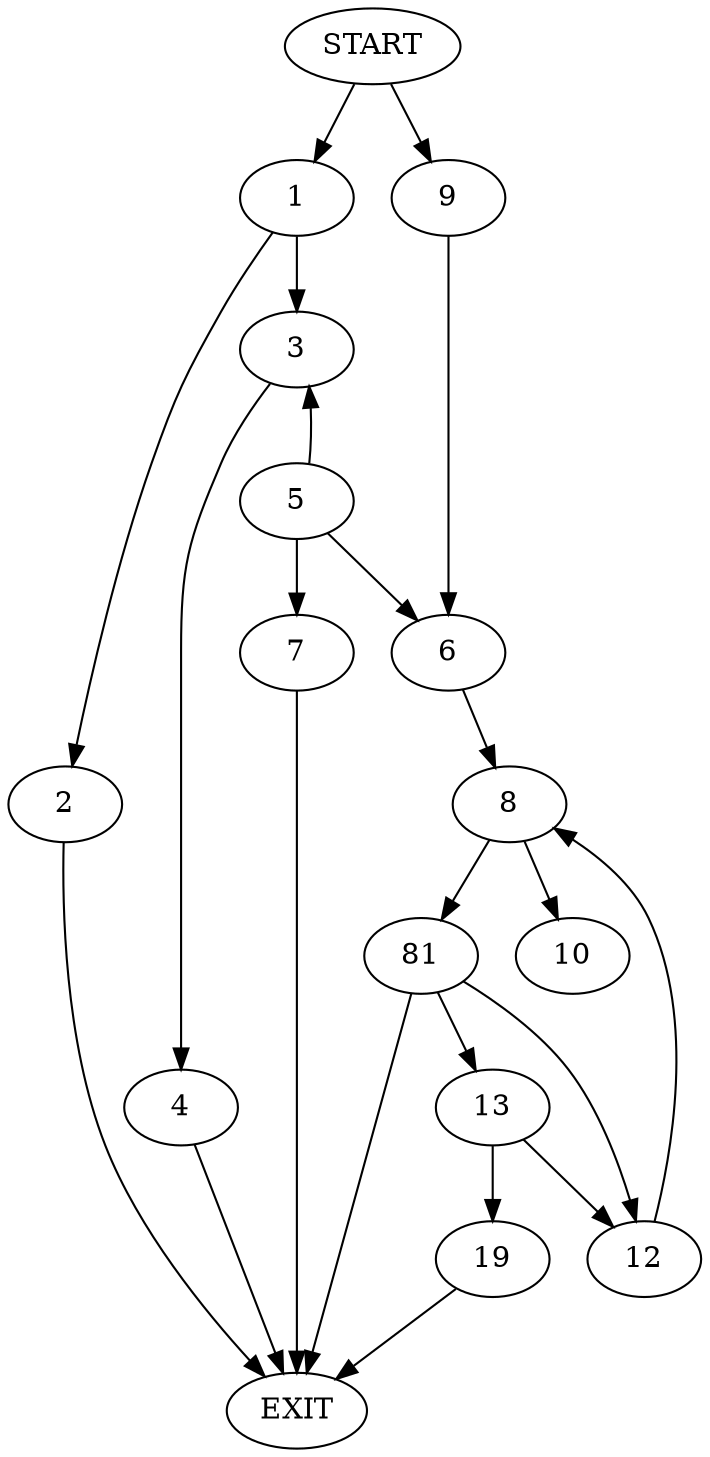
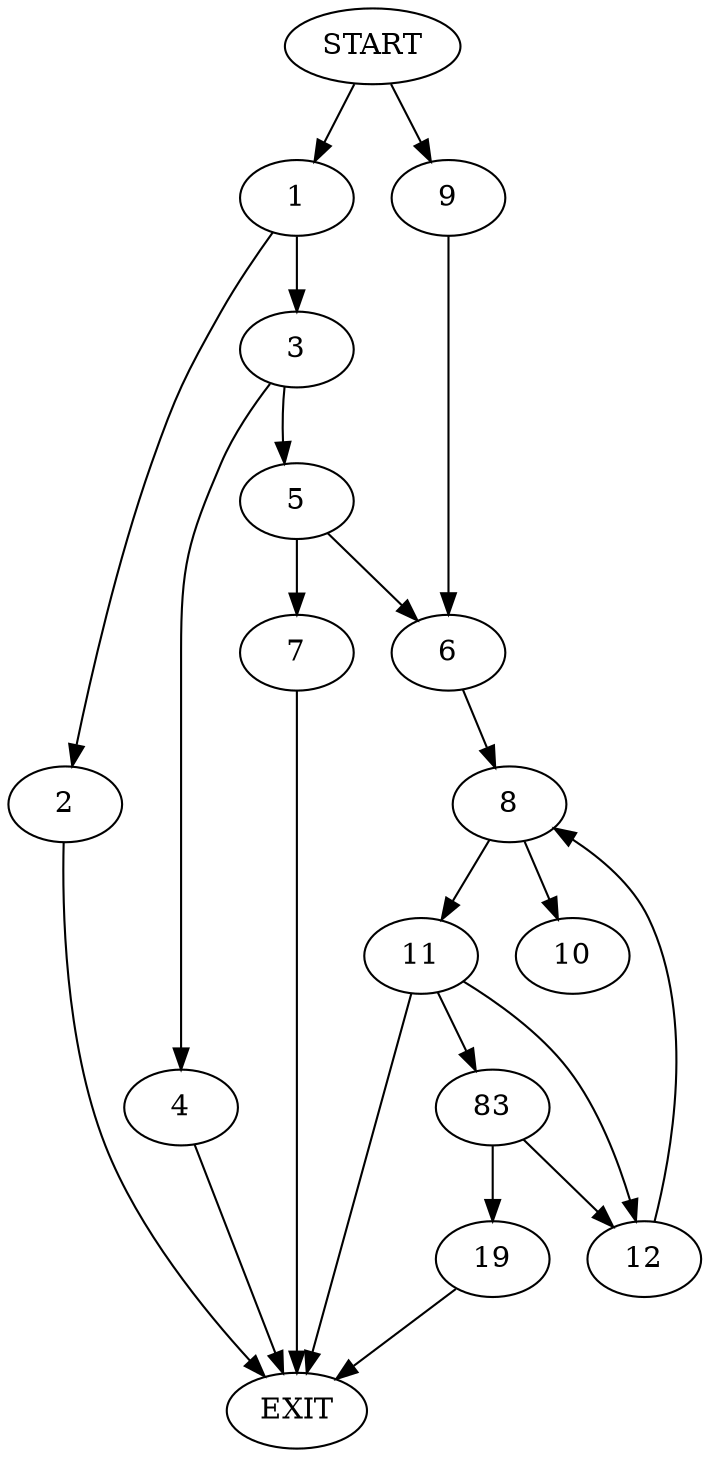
(311, 436) -> (283, 414)
(421, 956) -> (421, 956)
(493, 1108) -> (493, 1108)
